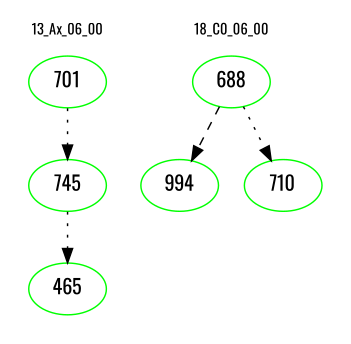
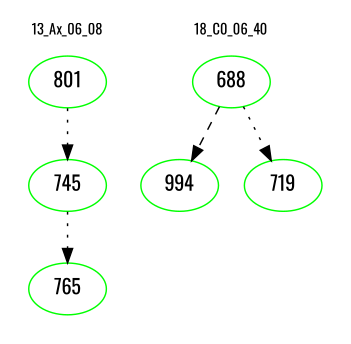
(68, 31) -> (68, 31)
(231, 31) -> (231, 31)
(68, 82) -> (68, 82)
(283, 185) -> (283, 185)
(68, 289) -> (68, 289)
